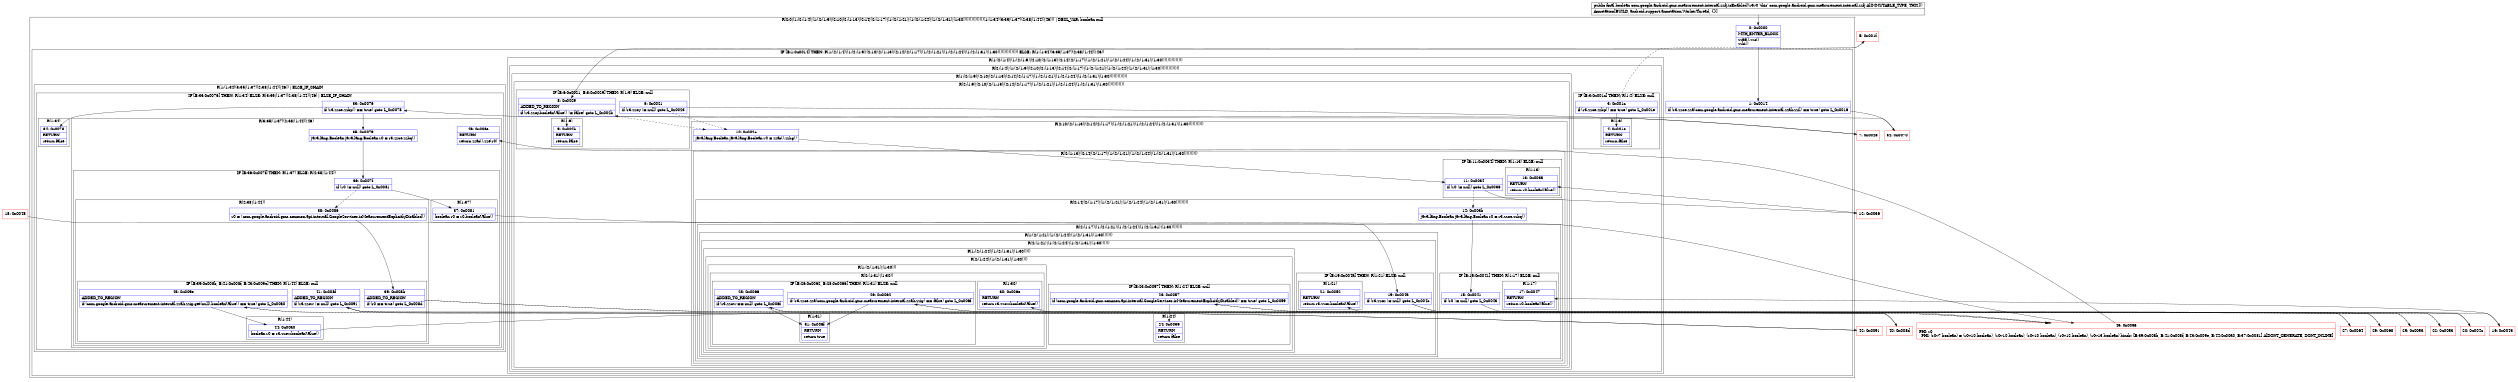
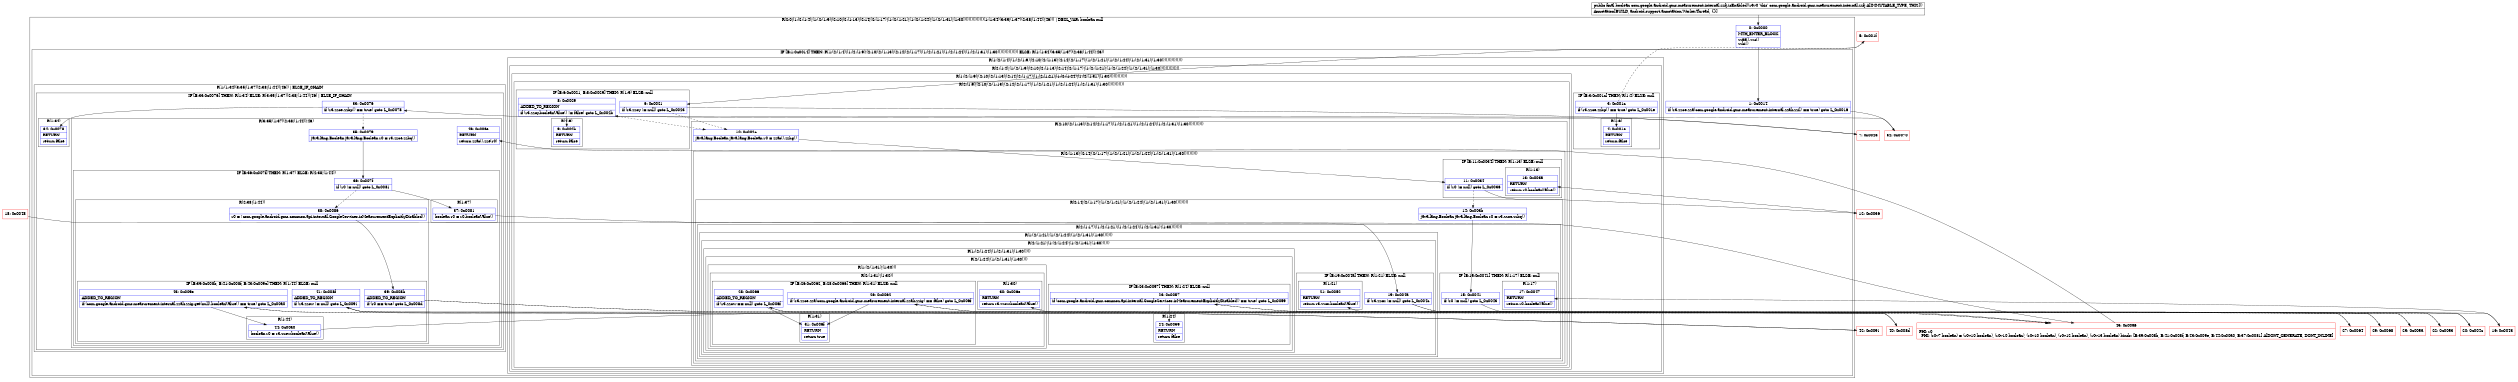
(1209, 48) -> (1278, 63)
(363, 120) -> (363, 120)
(567, 121) -> (567, 121)
